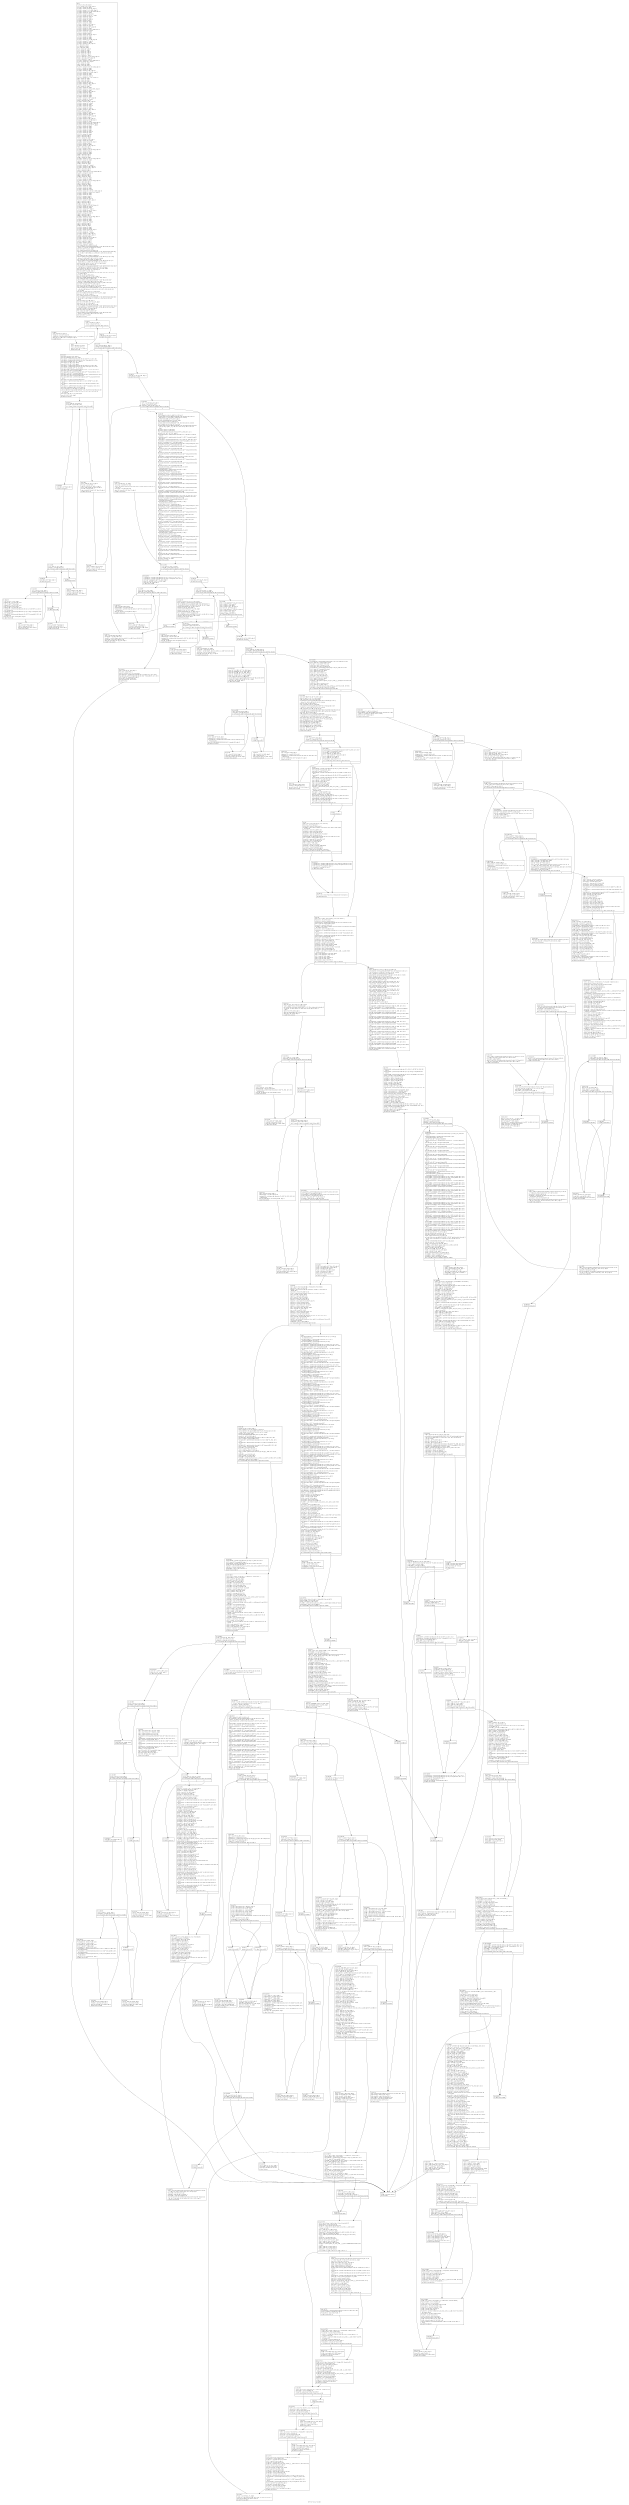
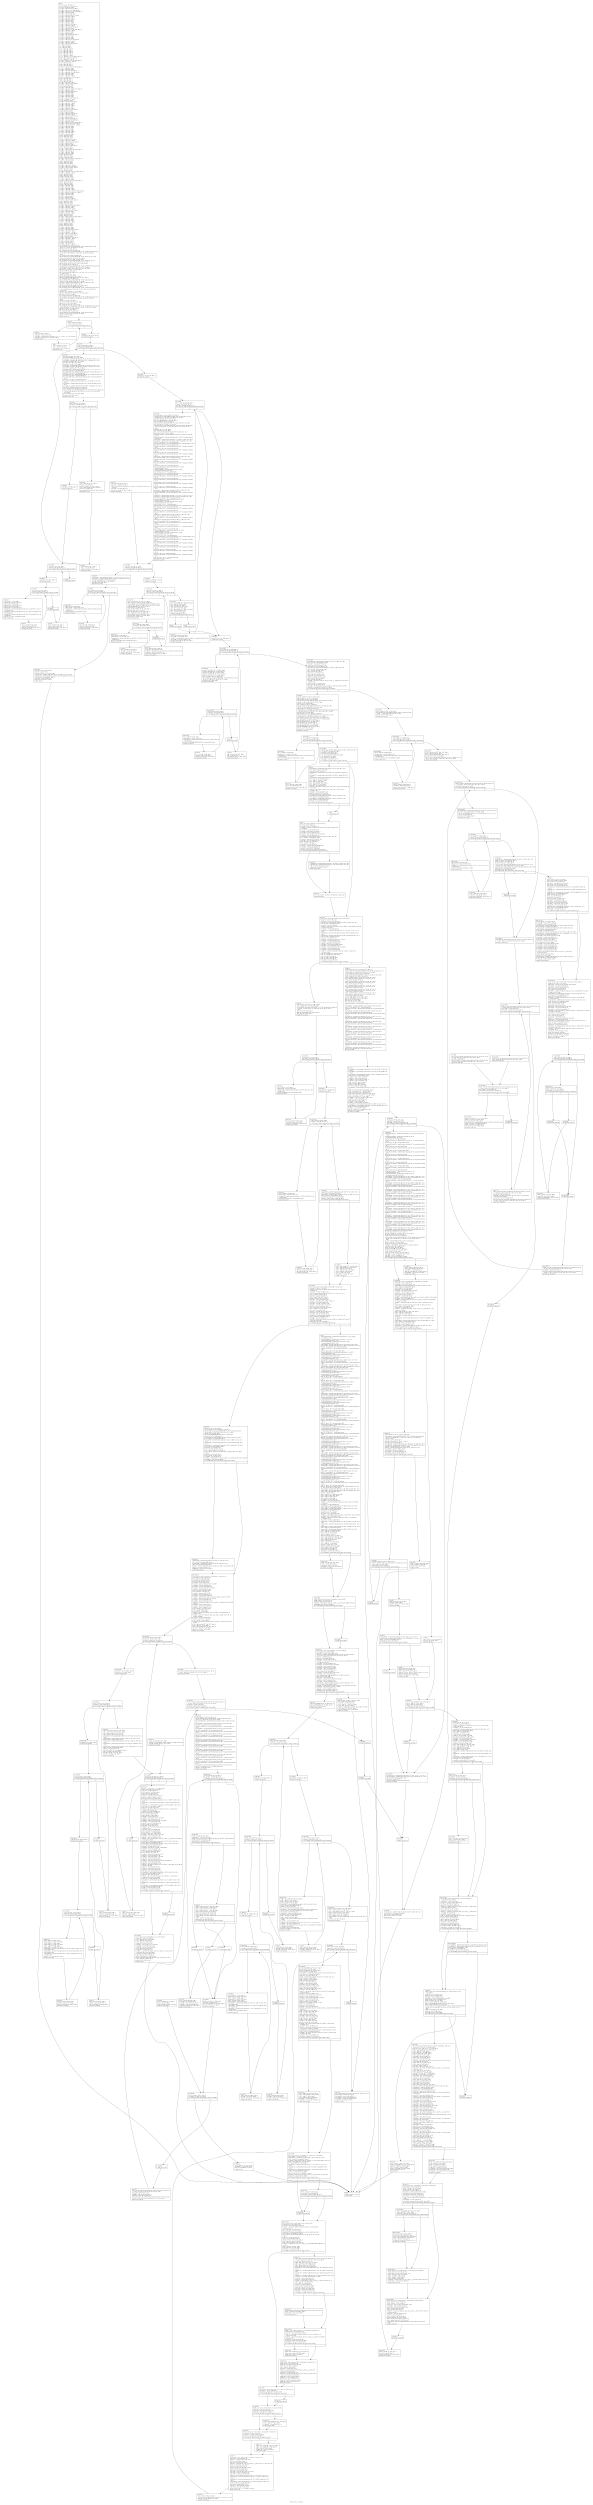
(76, 592) -> none
